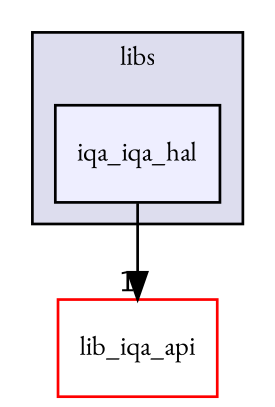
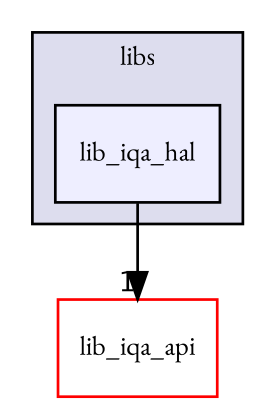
(138, 154) -> (138, 154)
